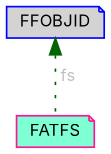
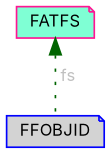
(55, 85) -> (55, 85)
